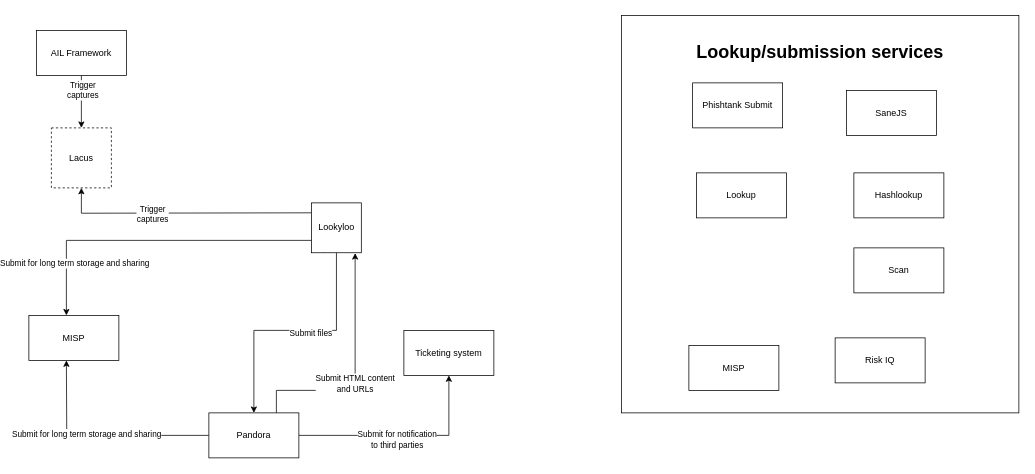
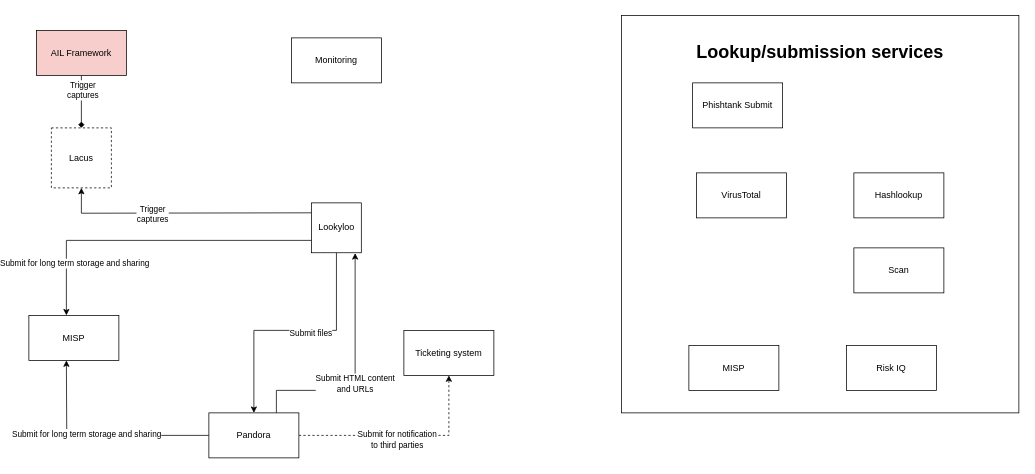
(81, 53) -> (81, 53)
none -> (336, 60)
(891, 113) -> none
(81, 121) -> (81, 121)
(741, 195) -> (741, 195)
(880, 360) -> (891, 368)
(449, 415) -> (449, 415)
